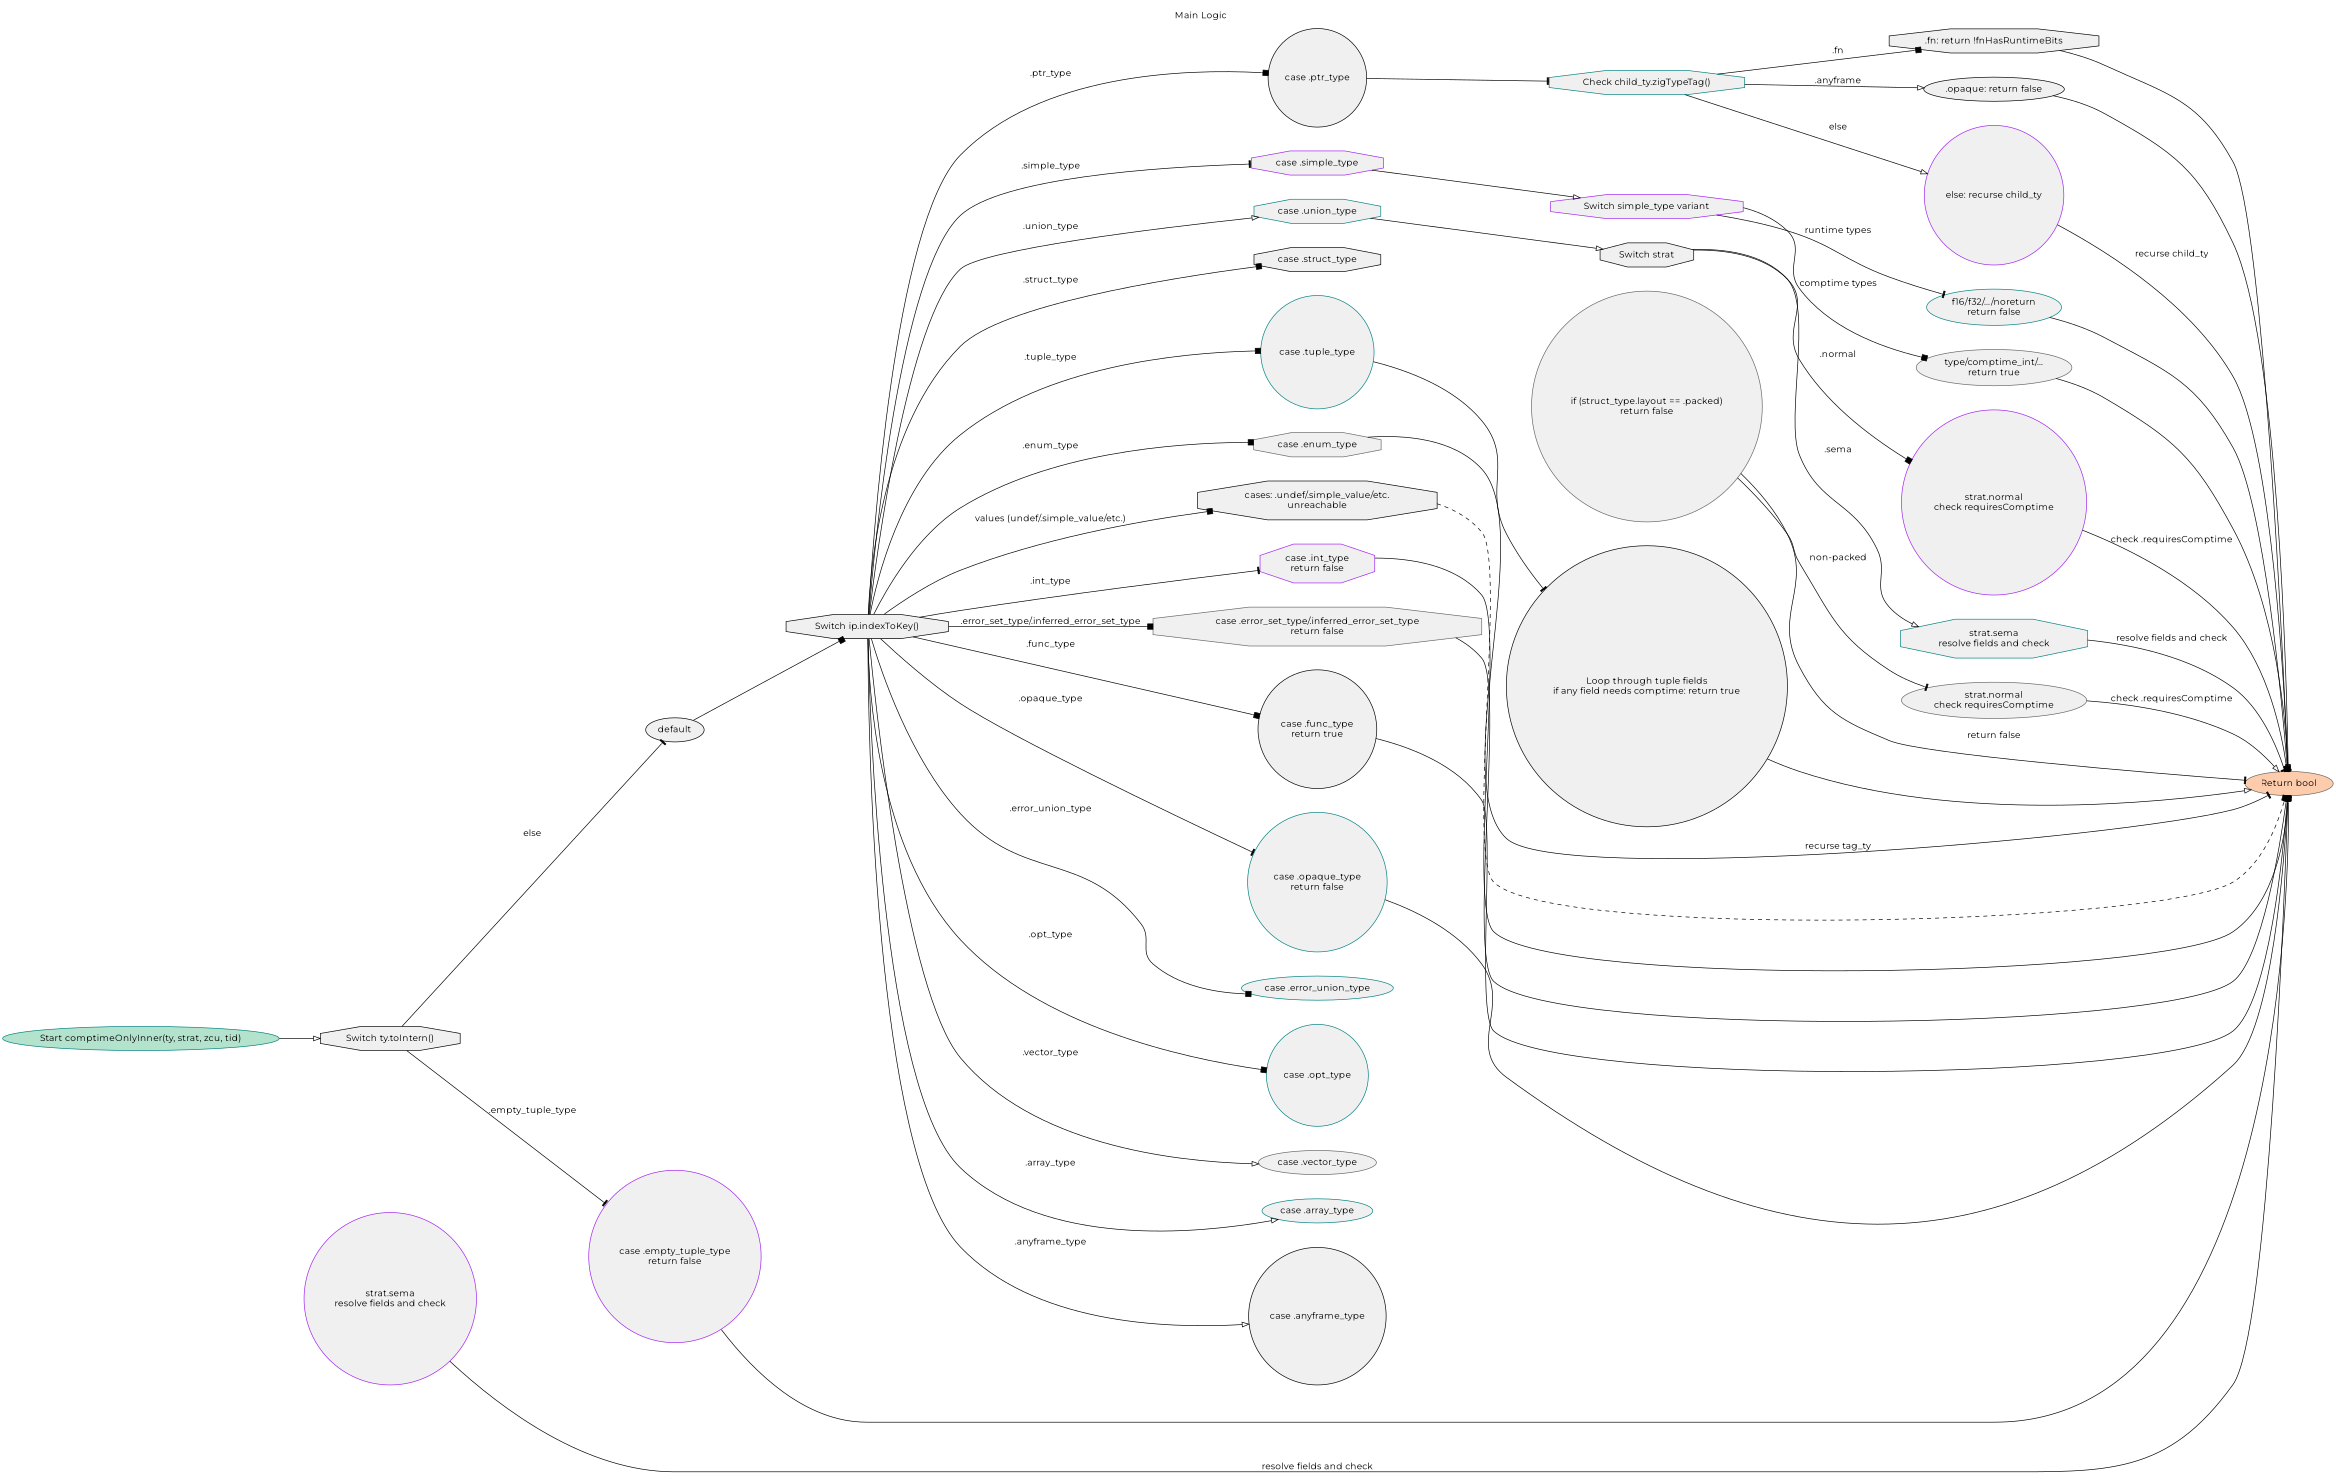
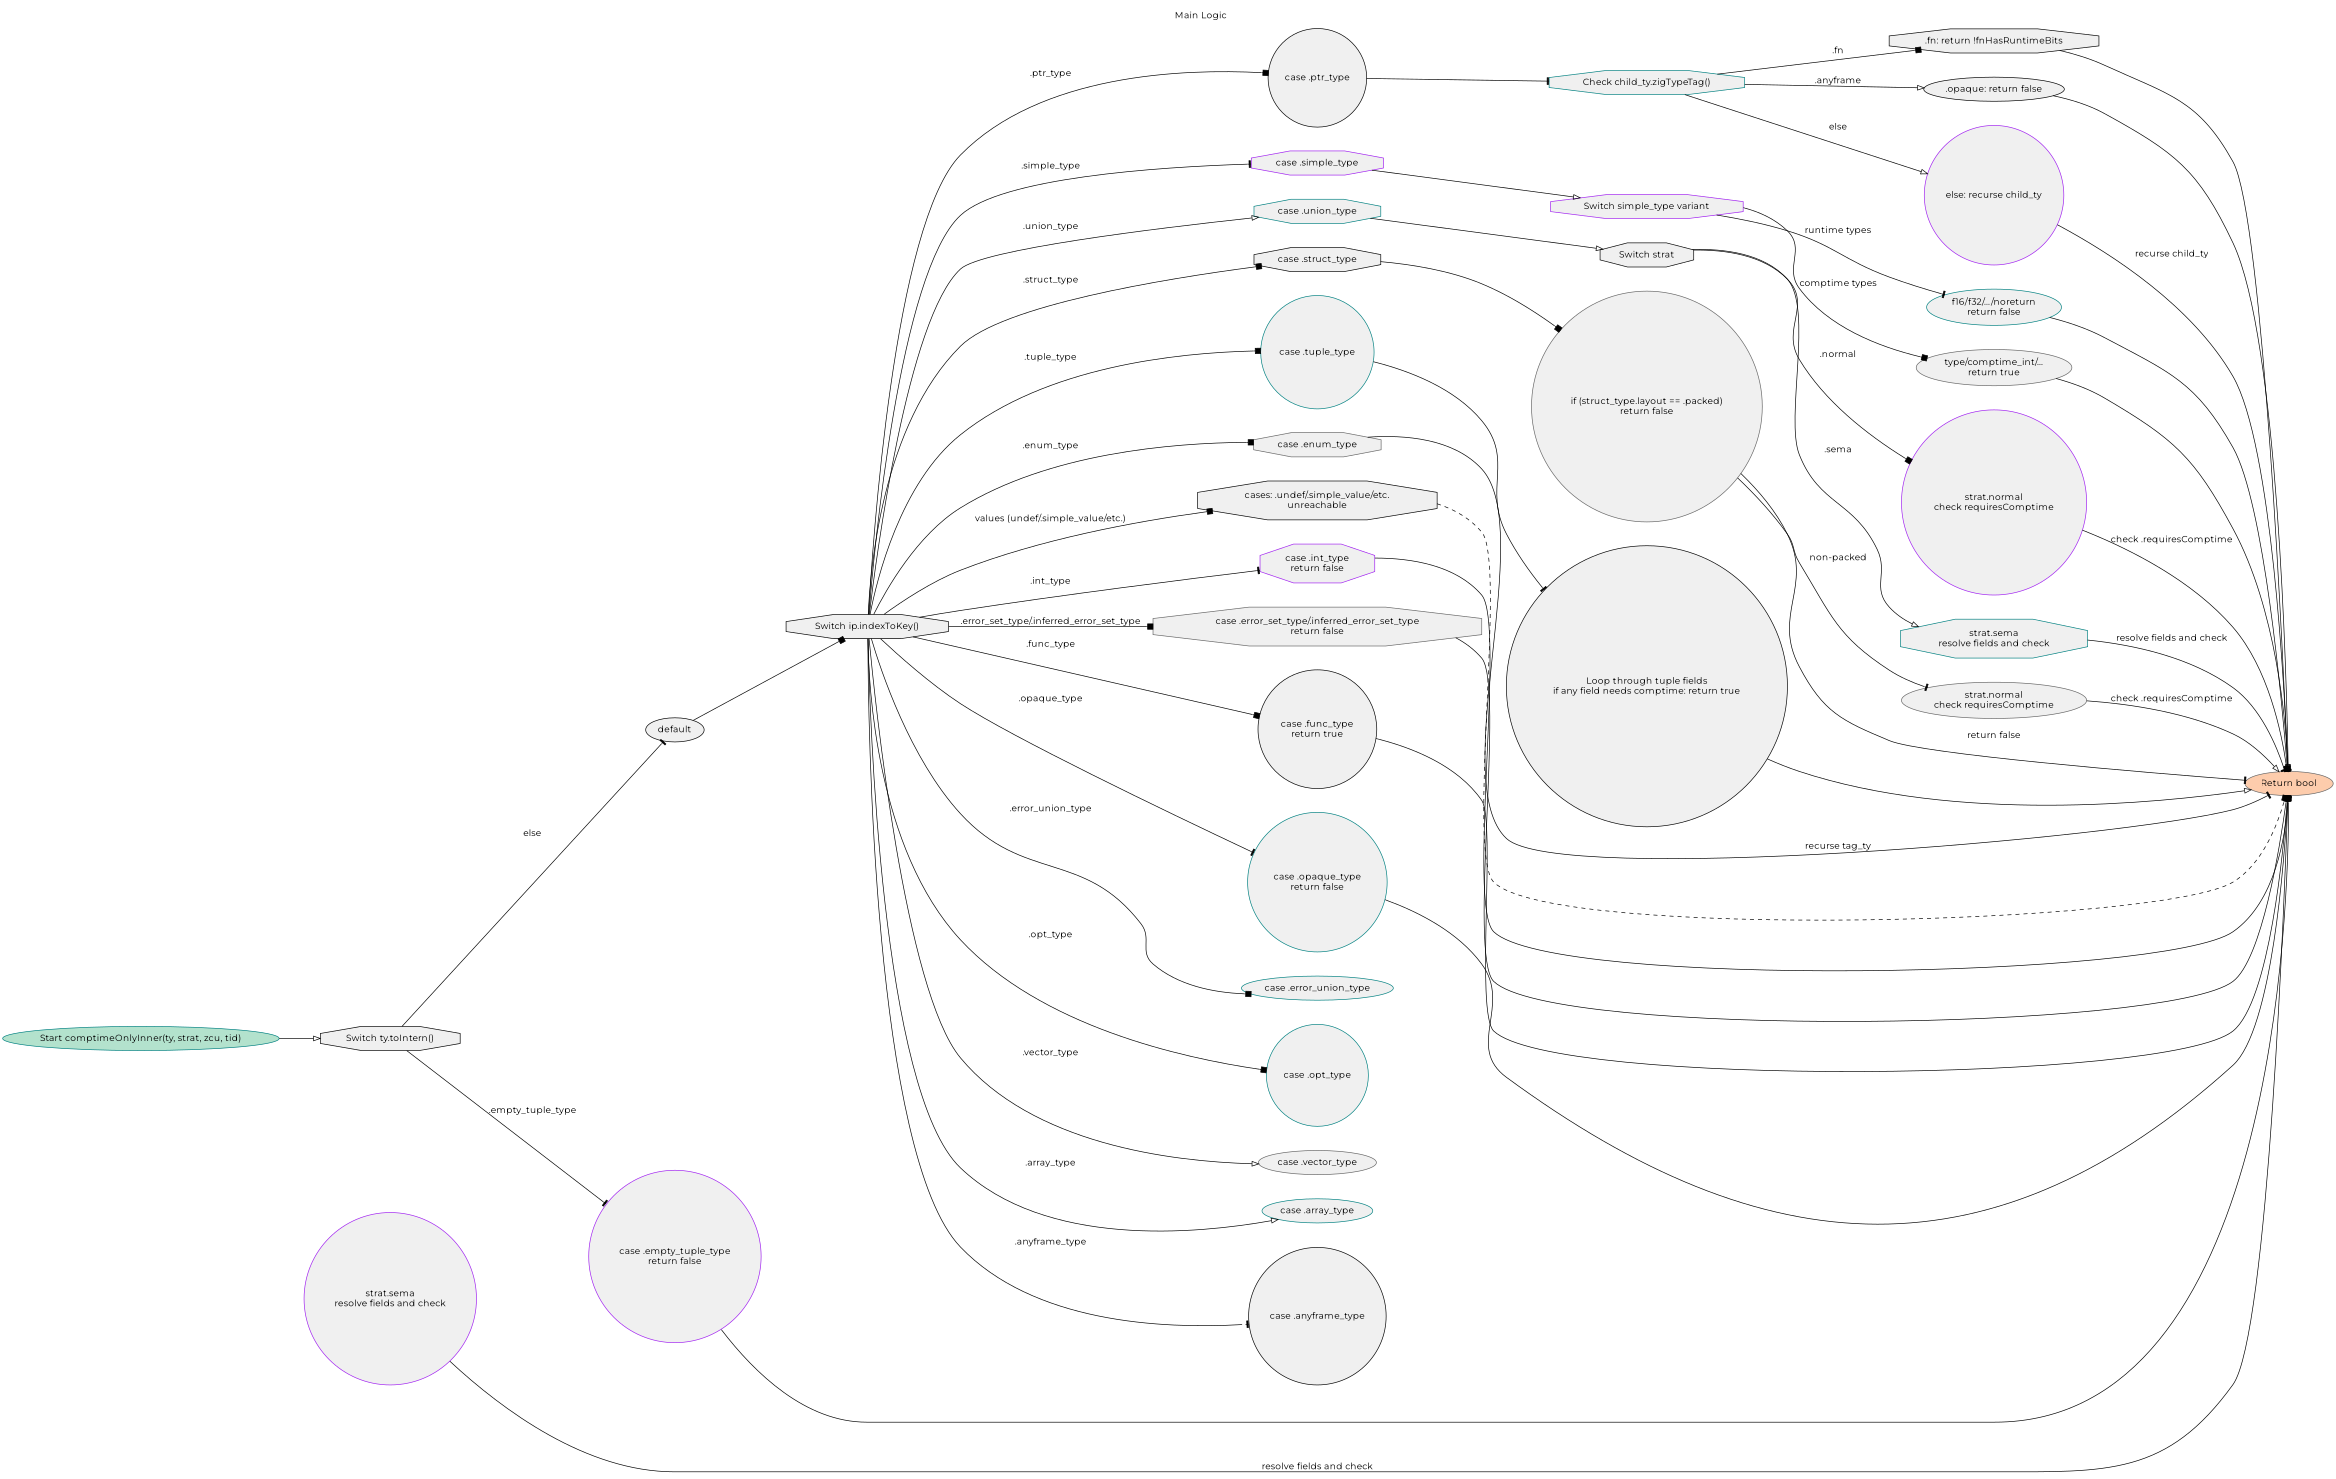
none -> (1473, 280)
(904, 1098) -> (904, 1098)
